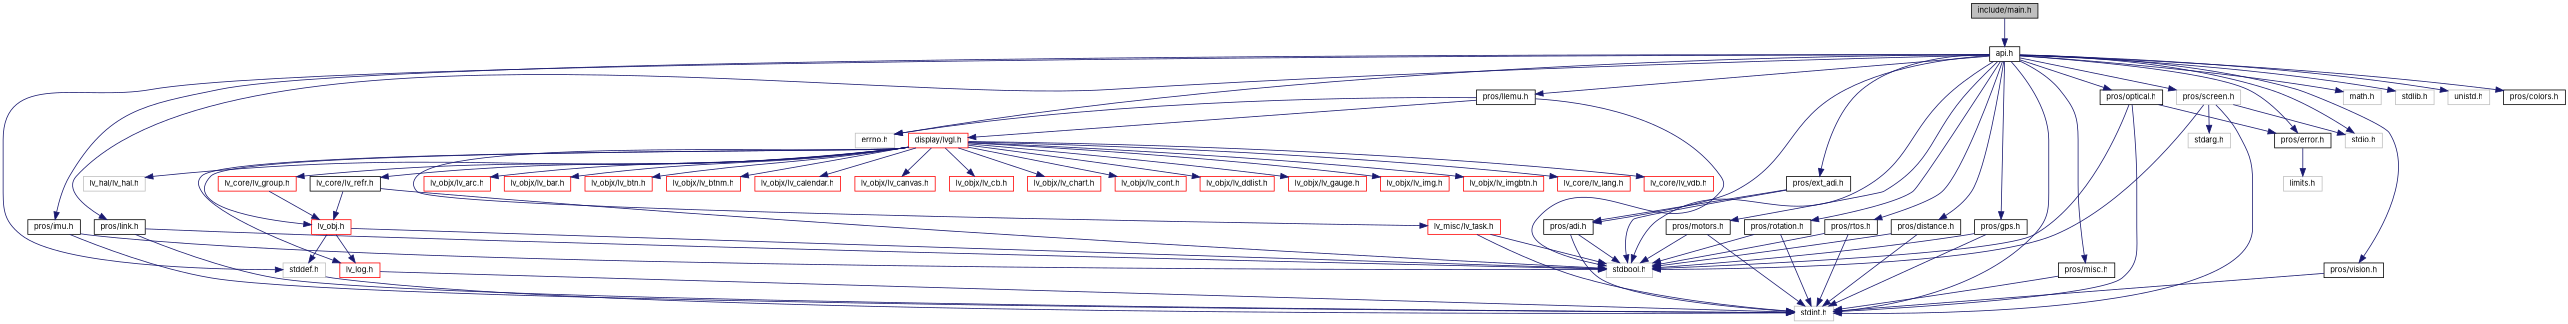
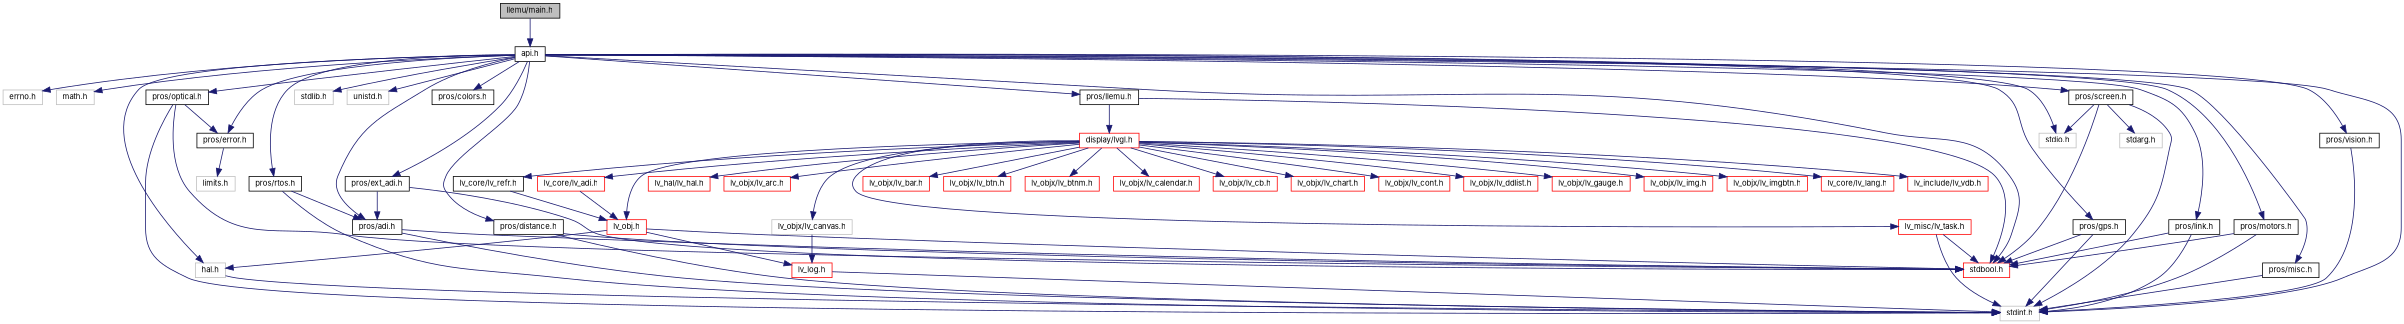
(2005, 11) -> (530, 11)
(2209, 97) -> (2101, 97)
(1189, 105) -> none
(471, 155) -> (812, 242)
(114, 184) -> (679, 184)
(257, 184) -> (571, 184)
(895, 184) -> (812, 227)
(1679, 184) -> (1948, 184)
(54, 227) -> none
(1778, 227) -> none
(989, 233) -> none
(1743, 249) -> (323, 204)
(304, 270) -> (210, 270)
(1629, 270) -> (1987, 270)
